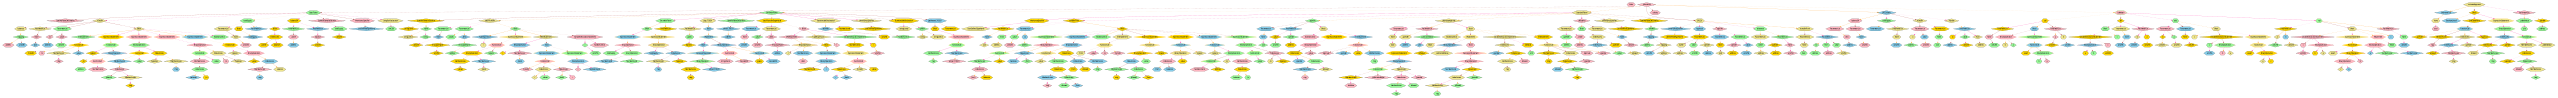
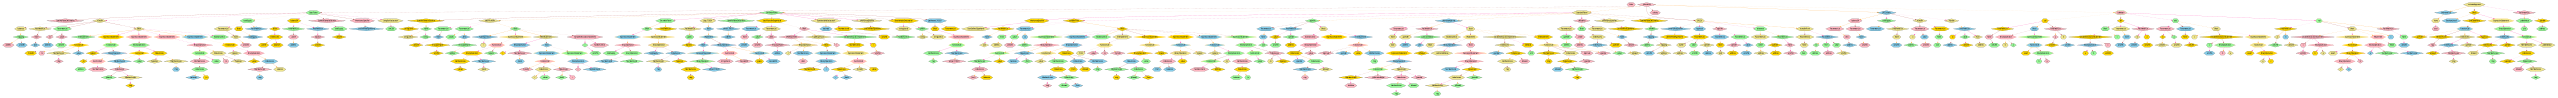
(1449, 21) -> (1449, 21)
(826, 29) -> (826, 29)
